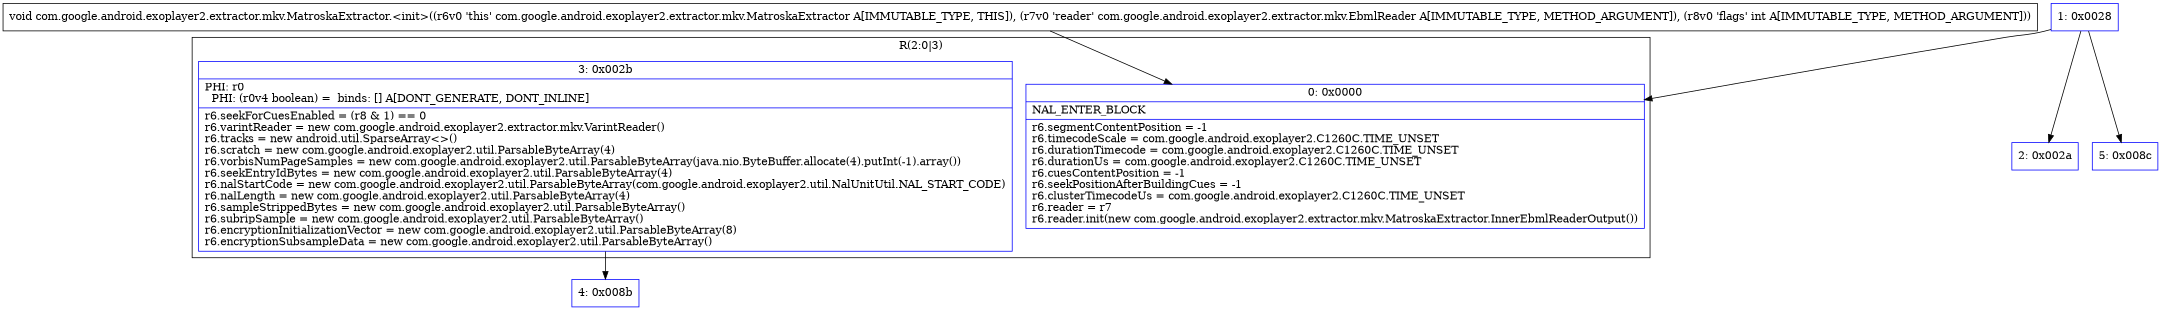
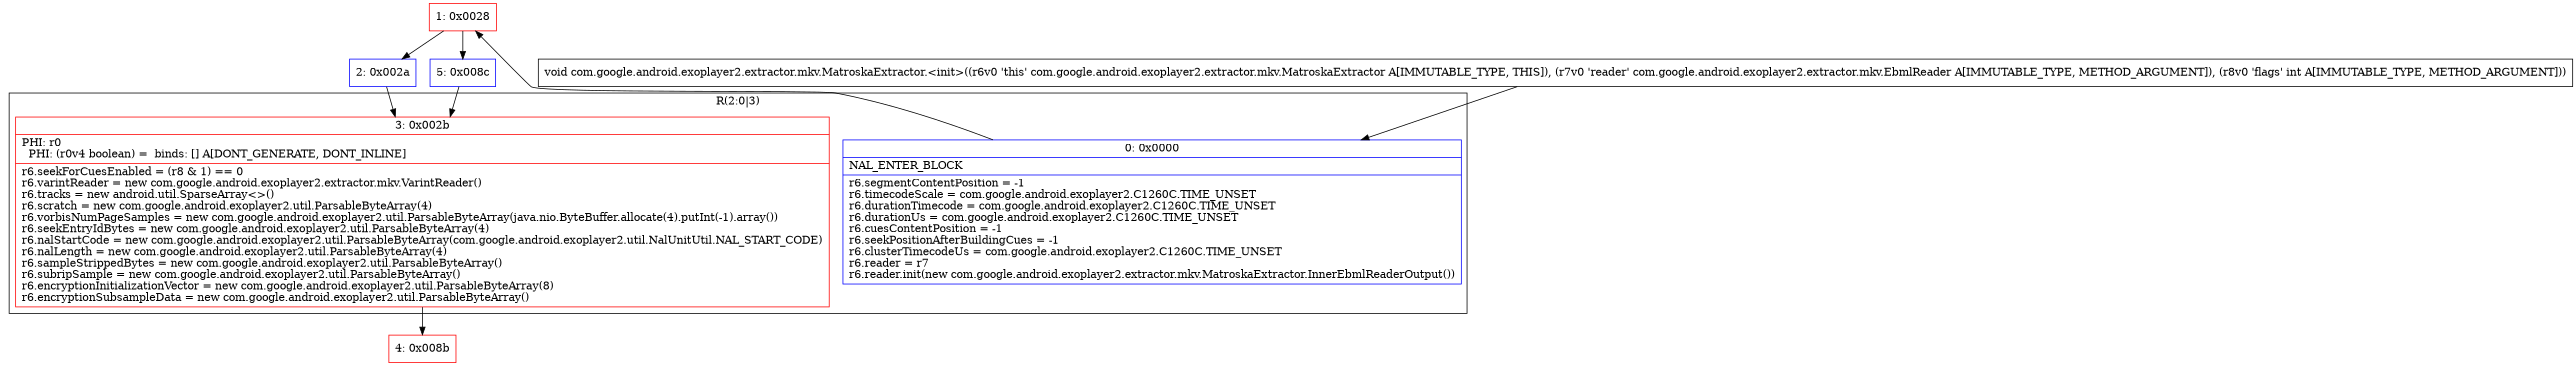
(2085, 17) -> (463, 17)
(1852, 63) -> (864, 99)
none -> (390, 98)
none -> (456, 98)
(605, 156) -> (422, 212)
(605, 293) -> (422, 349)
